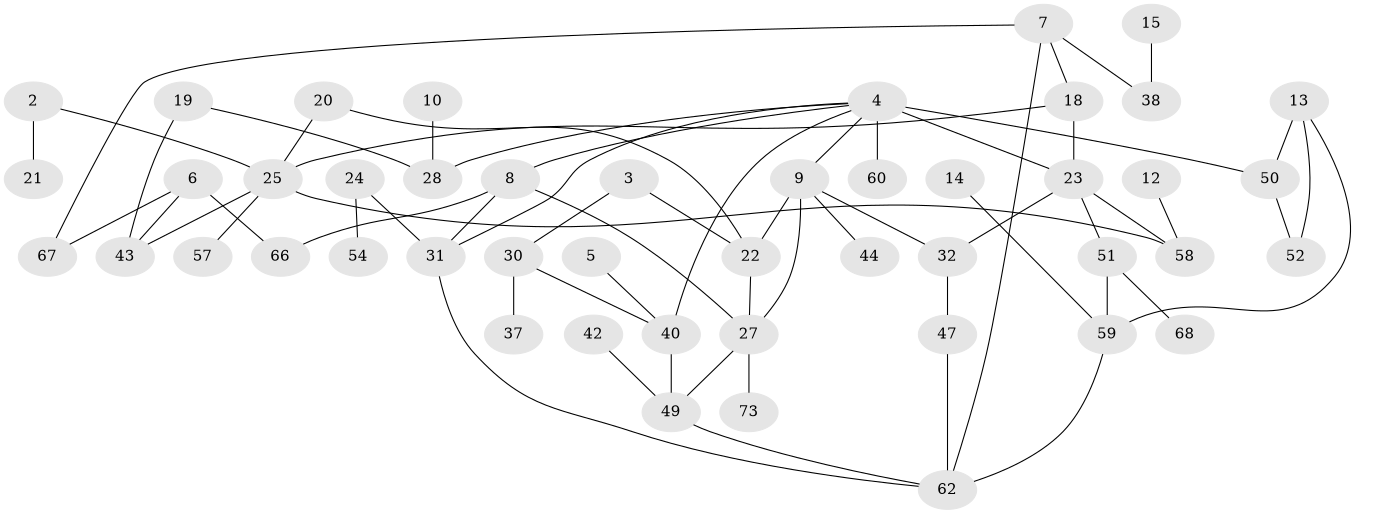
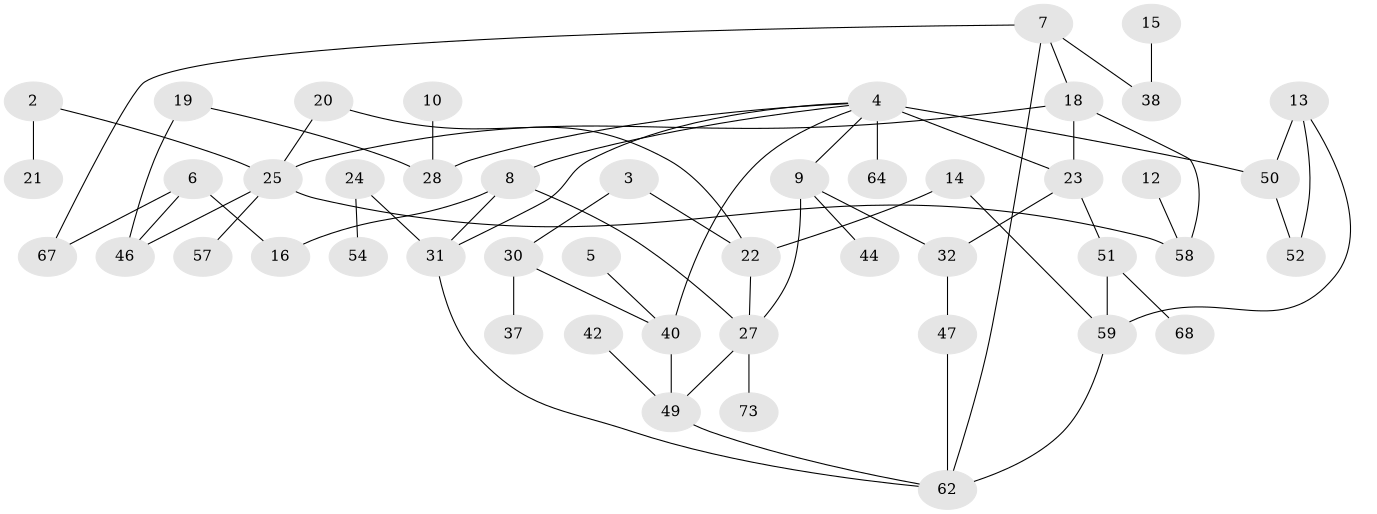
(877, 179) -> (877, 179)
(1129, 218) -> (1167, 148)
(775, 219) -> (855, 222)
(125, 257) -> (125, 257)
(281, 257) -> (281, 257)
